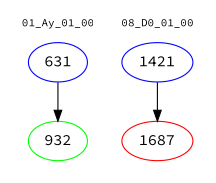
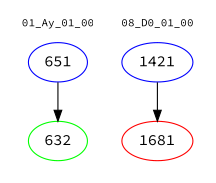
(58, 62) -> (58, 62)
(58, 141) -> (58, 141)
(157, 141) -> (157, 141)
